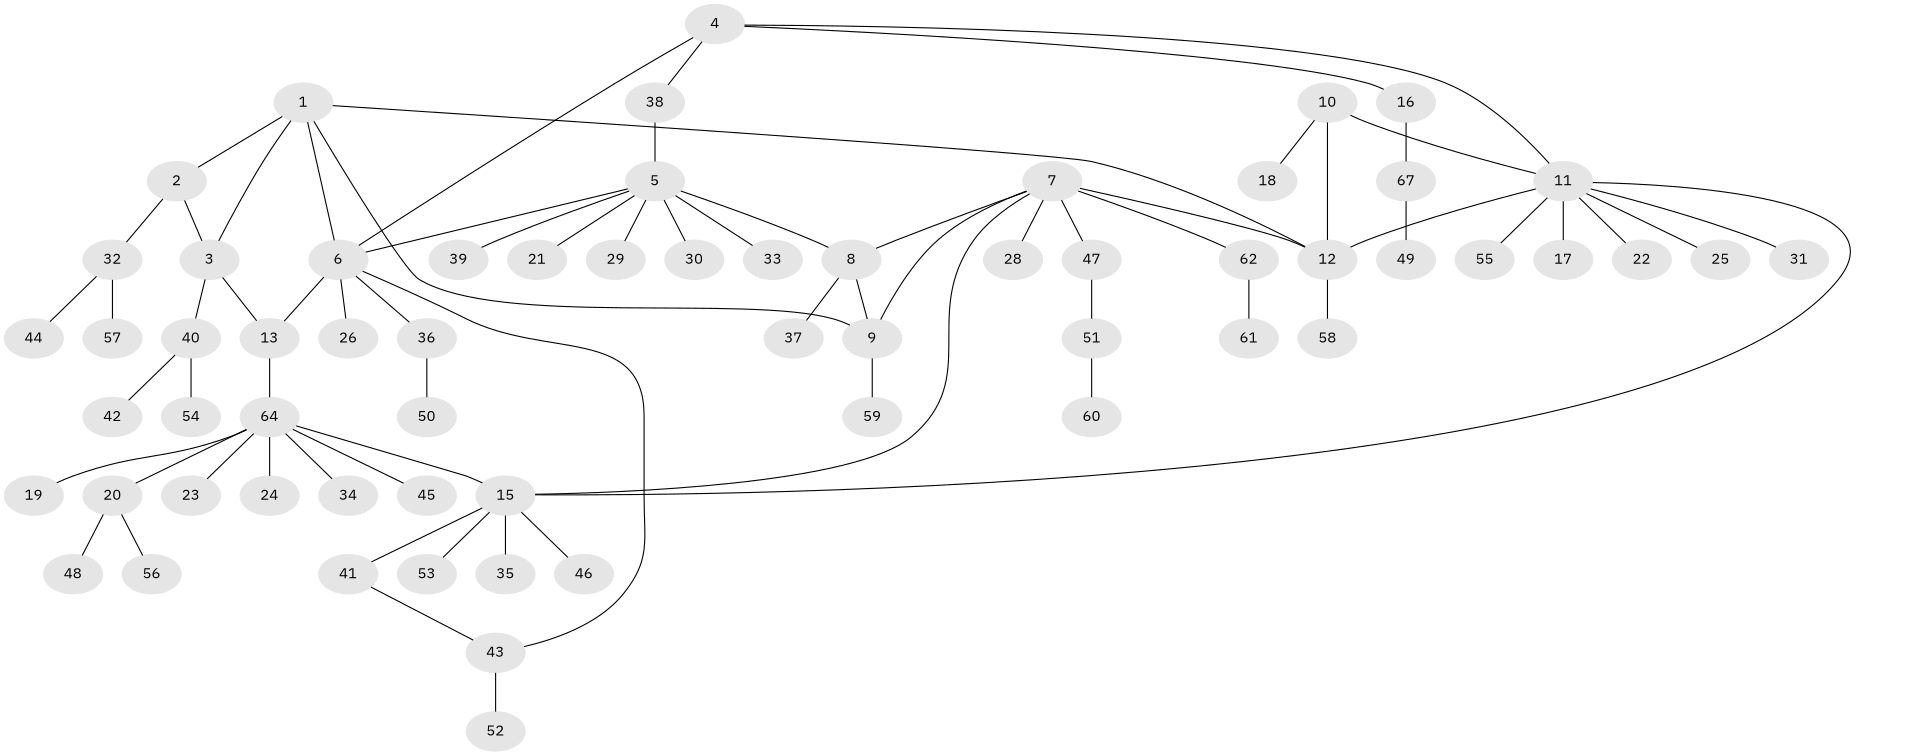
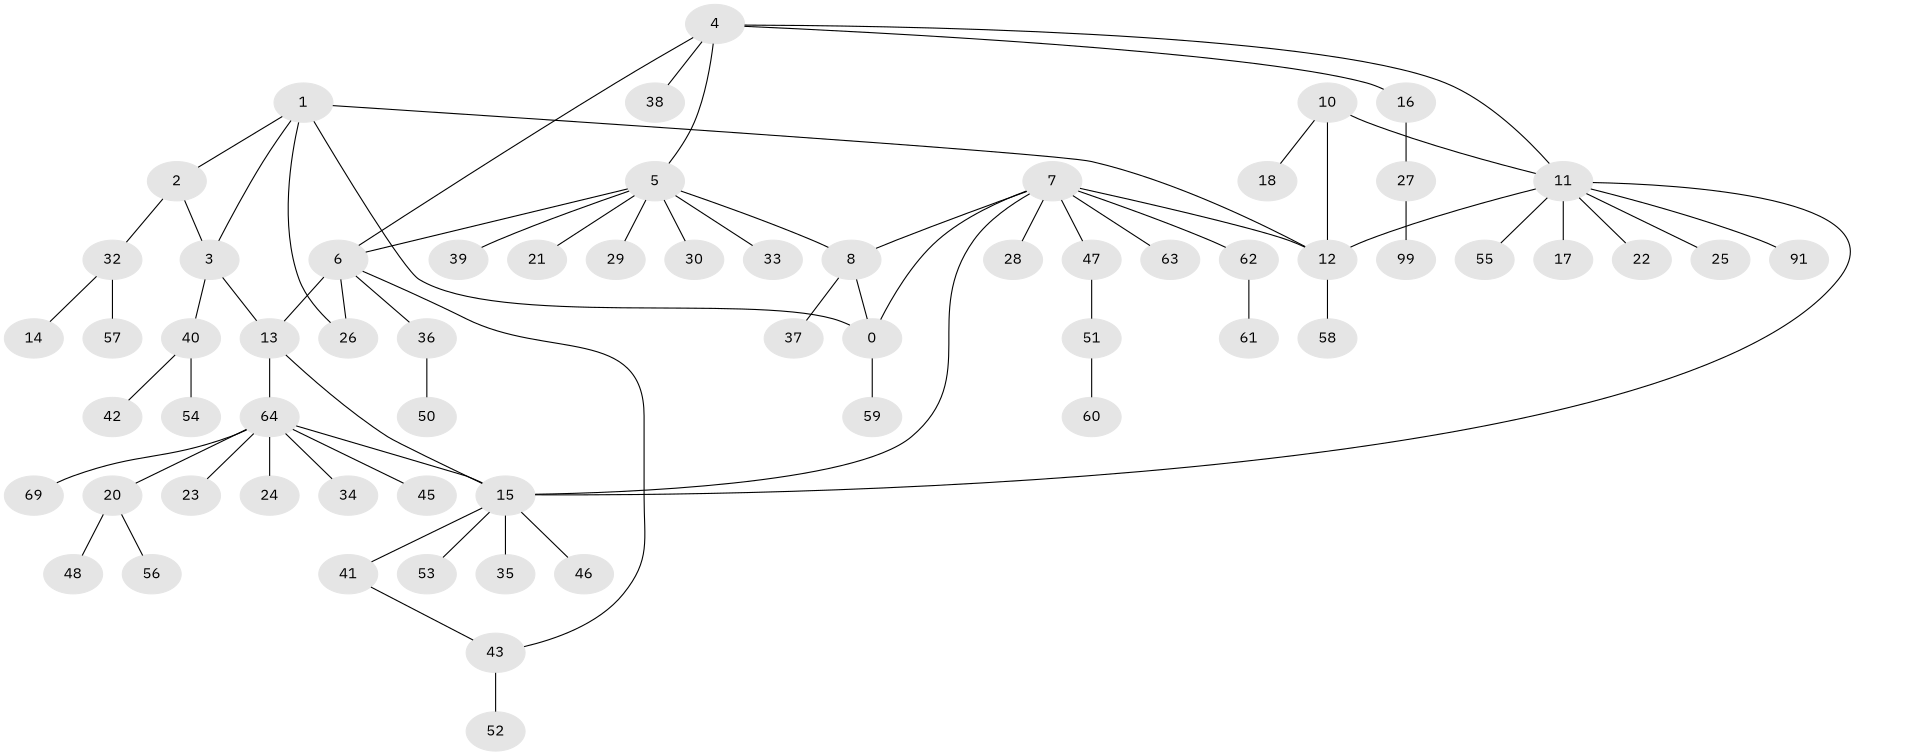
(655, 142) -> (700, 107)
(321, 181) -> (289, 228)
(1406, 181) -> (1406, 181)
none -> (1170, 260)
(1406, 260) -> (1406, 260)
(1799, 260) -> (1799, 260)
(34, 338) -> (34, 338)
(872, 338) -> (872, 338)
none -> (377, 430)
(34, 496) -> (34, 496)
